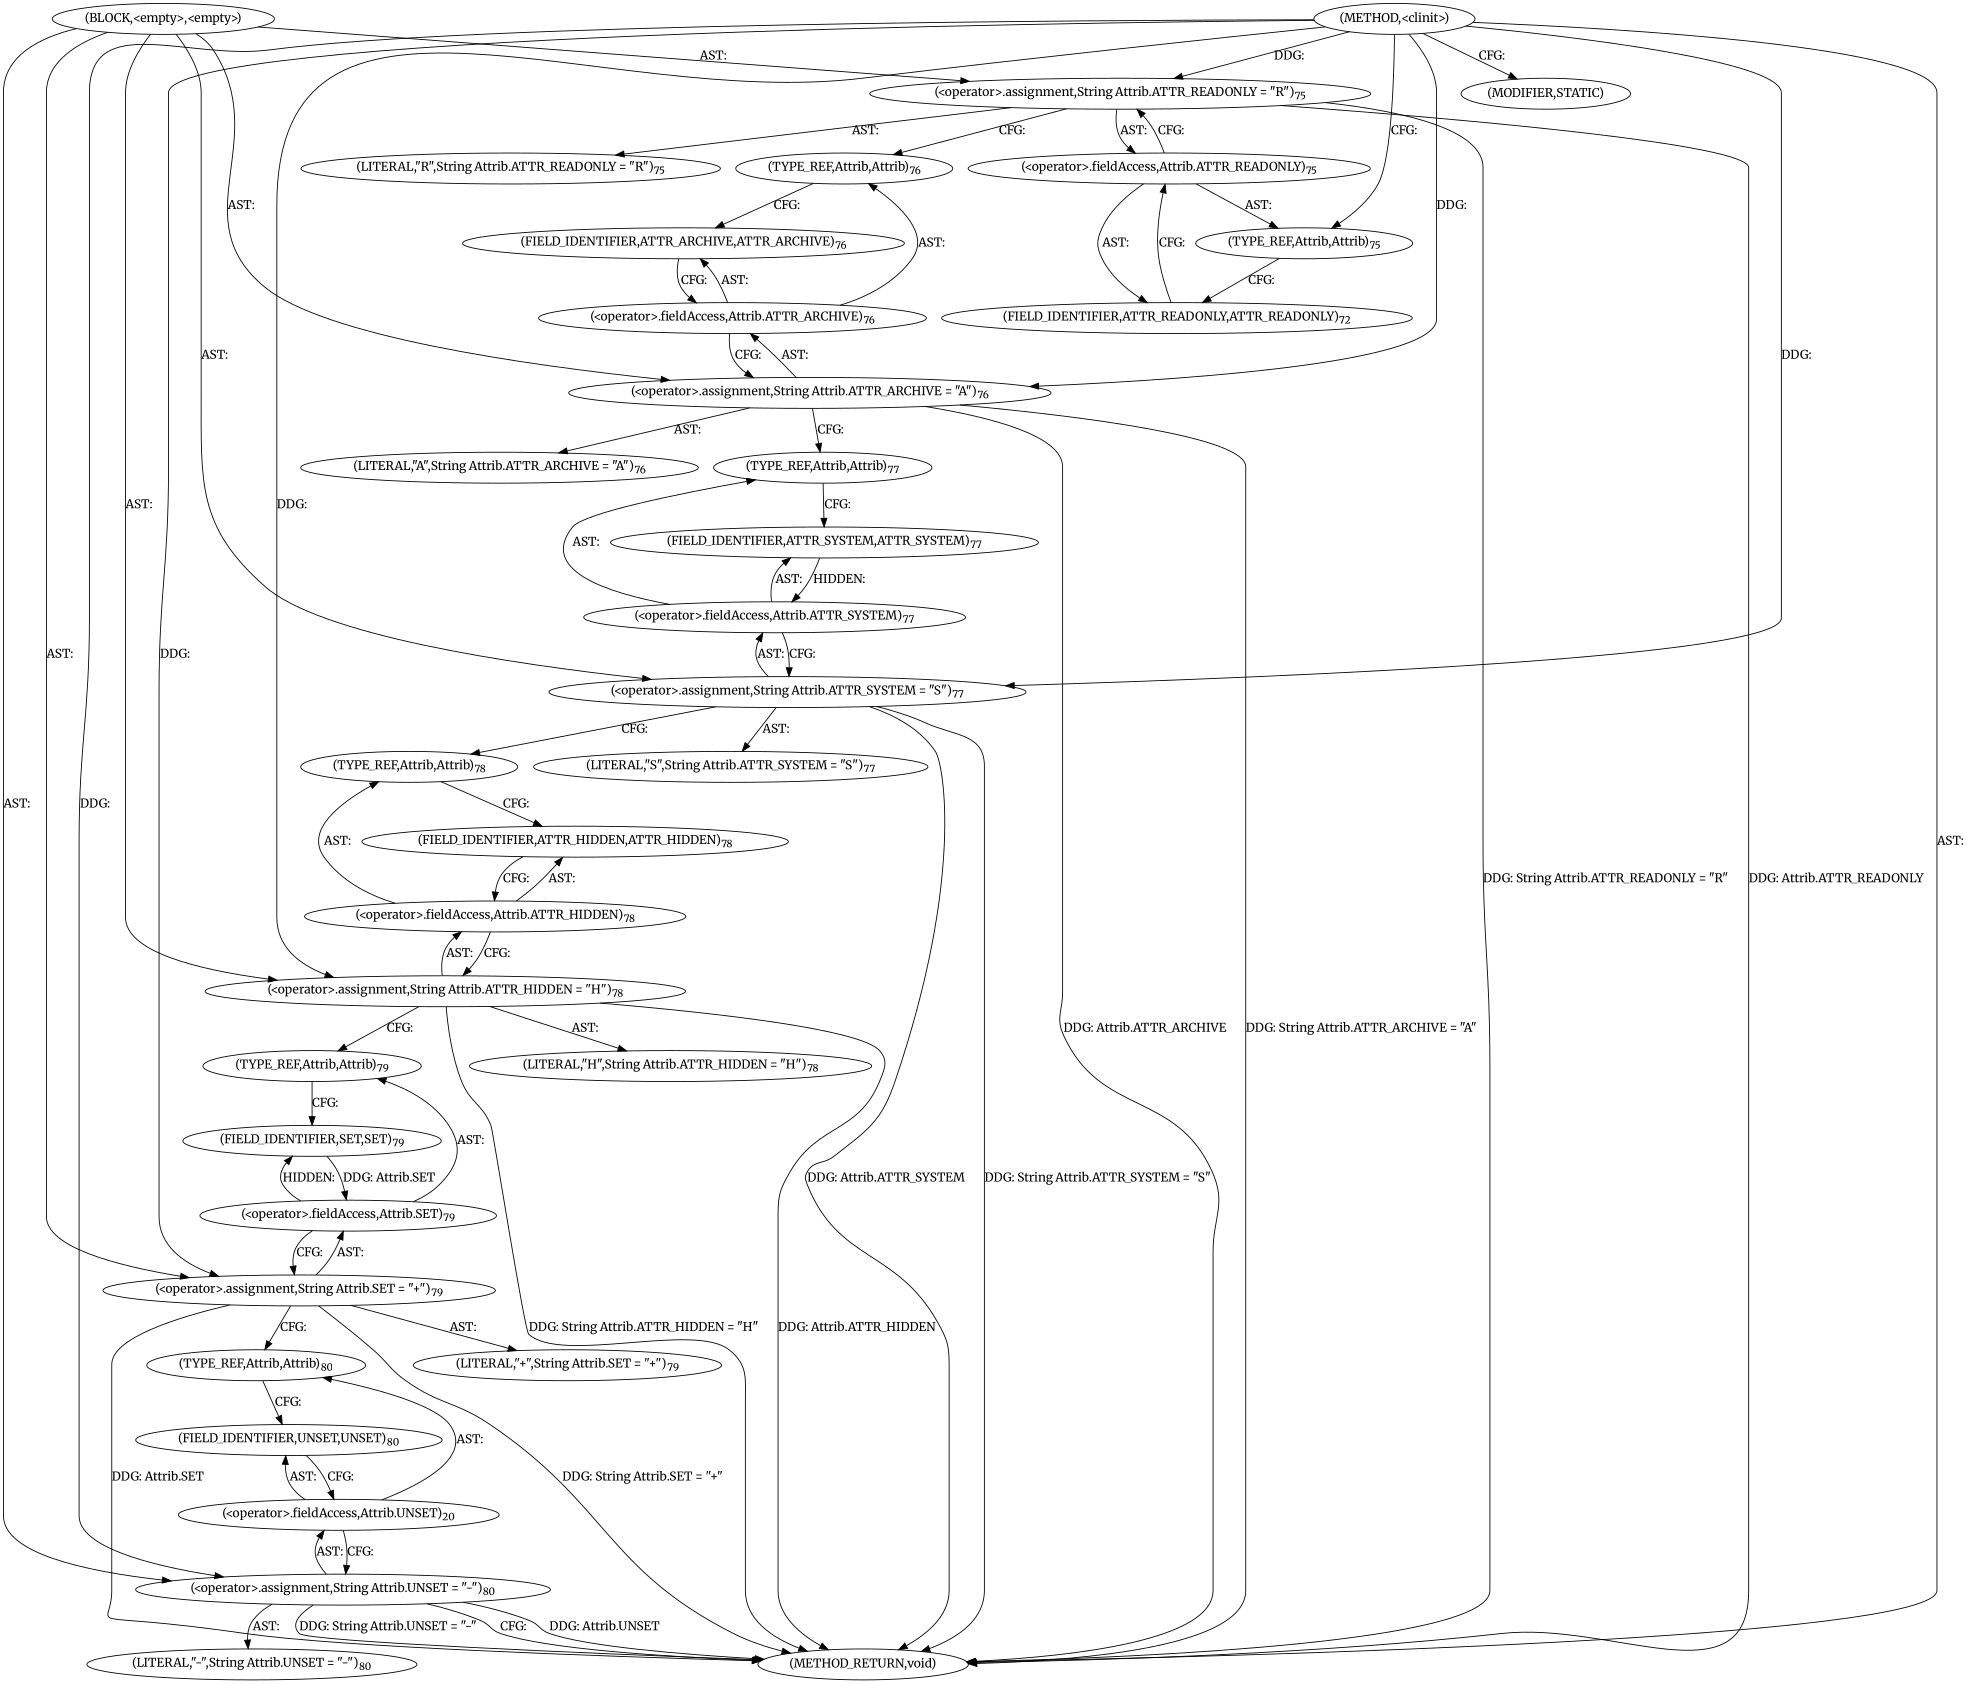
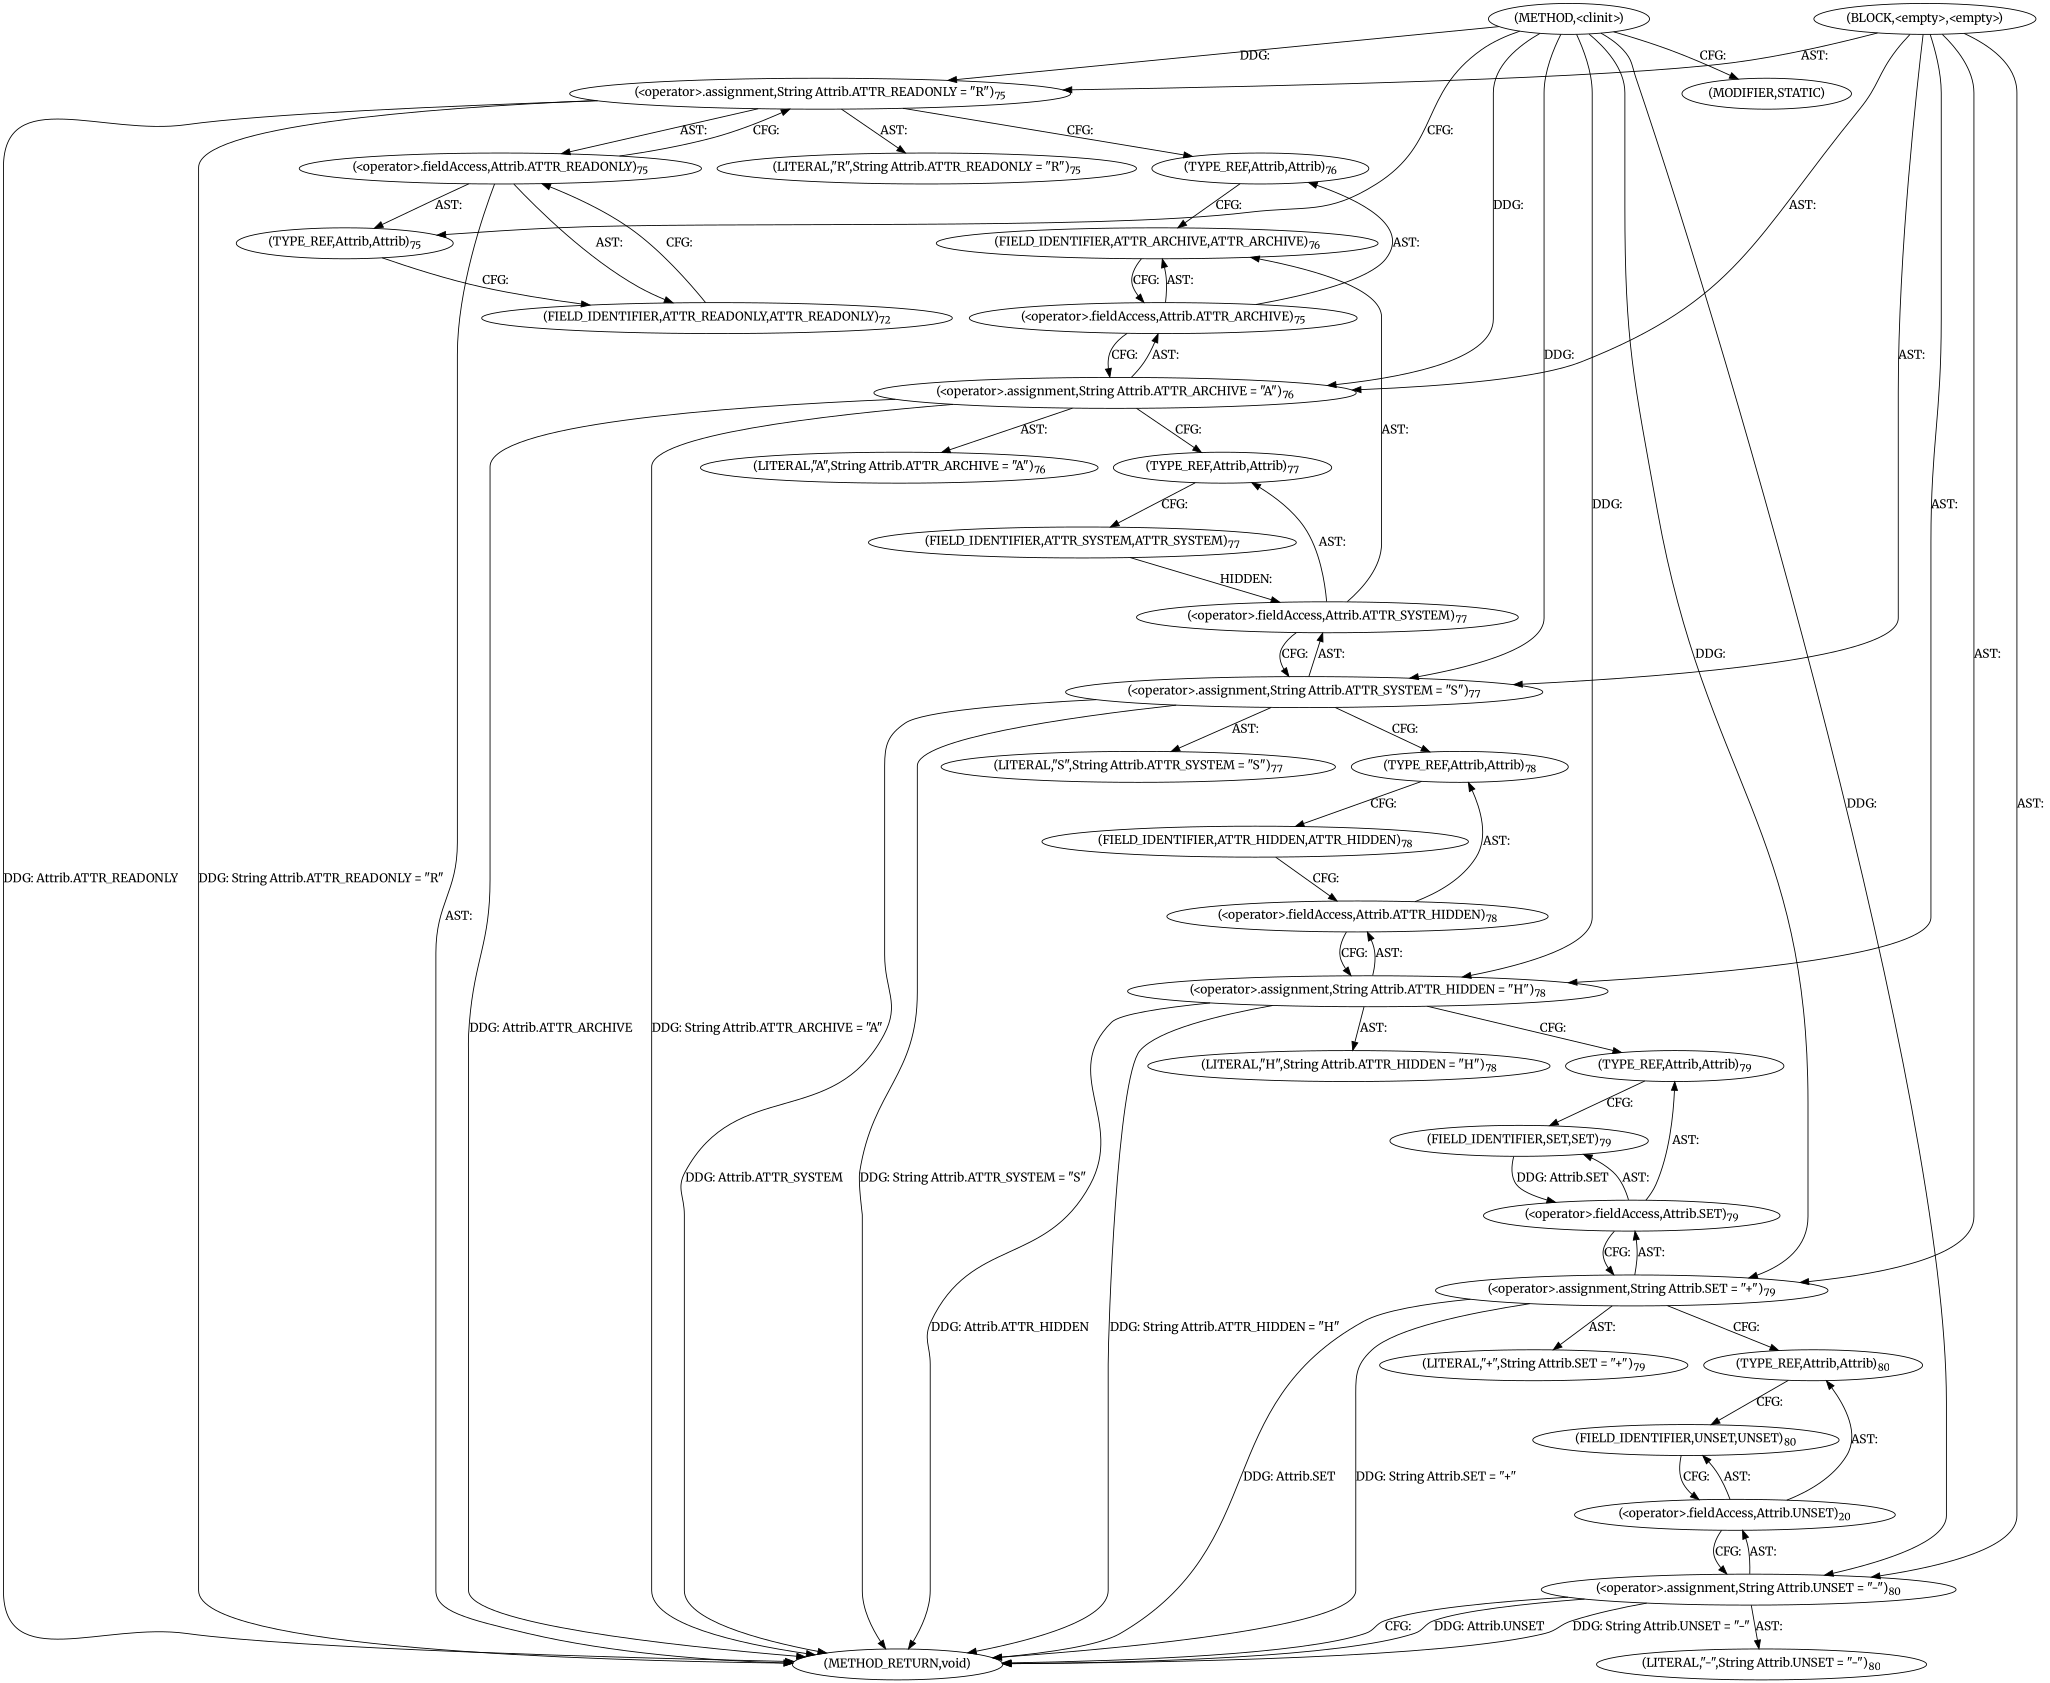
(869, 317) -> (1300, 317)
(773, 581) -> (1382, 394)
(538, 884) -> none
(1937, 1088) -> (436, 1066)
(310, 1178) -> (1637, 1178)
